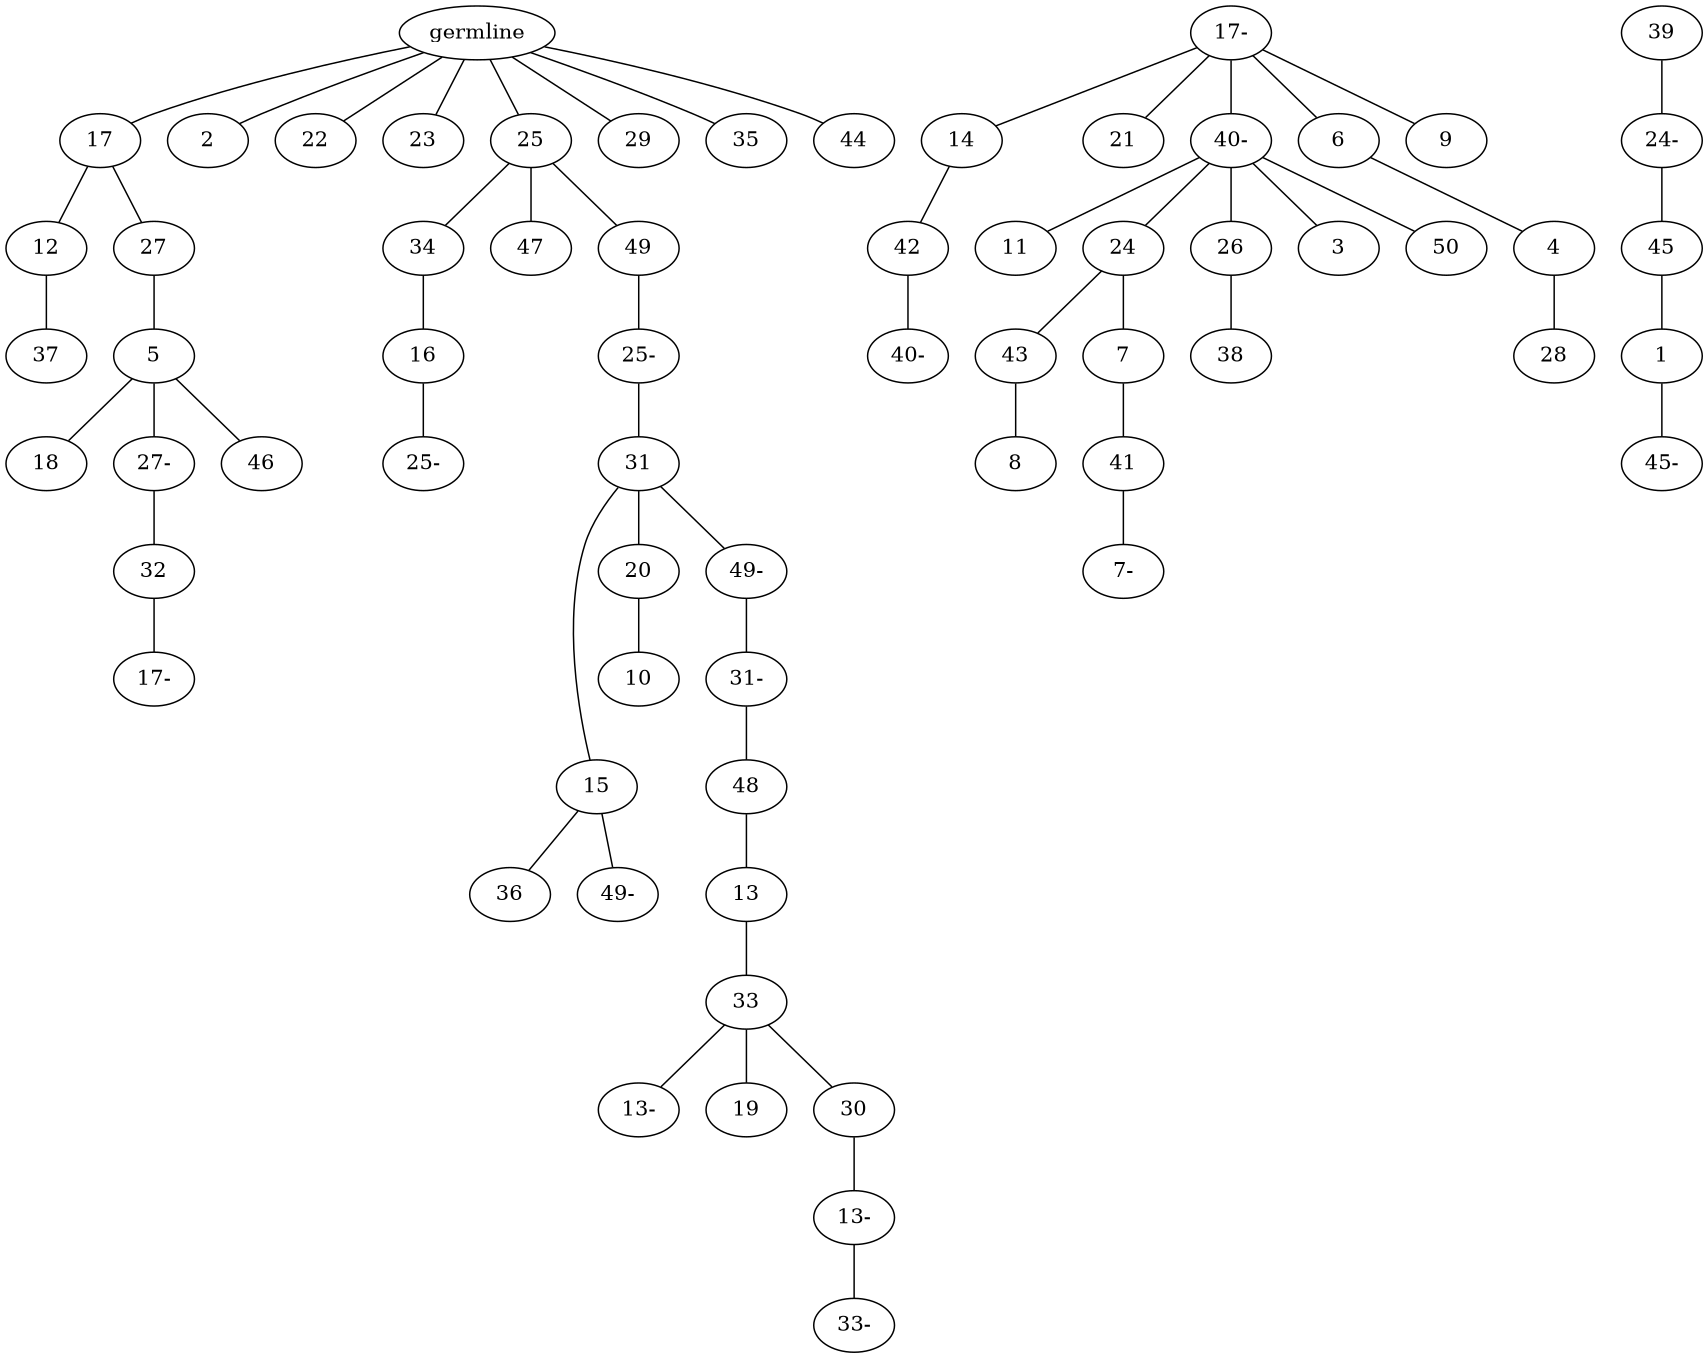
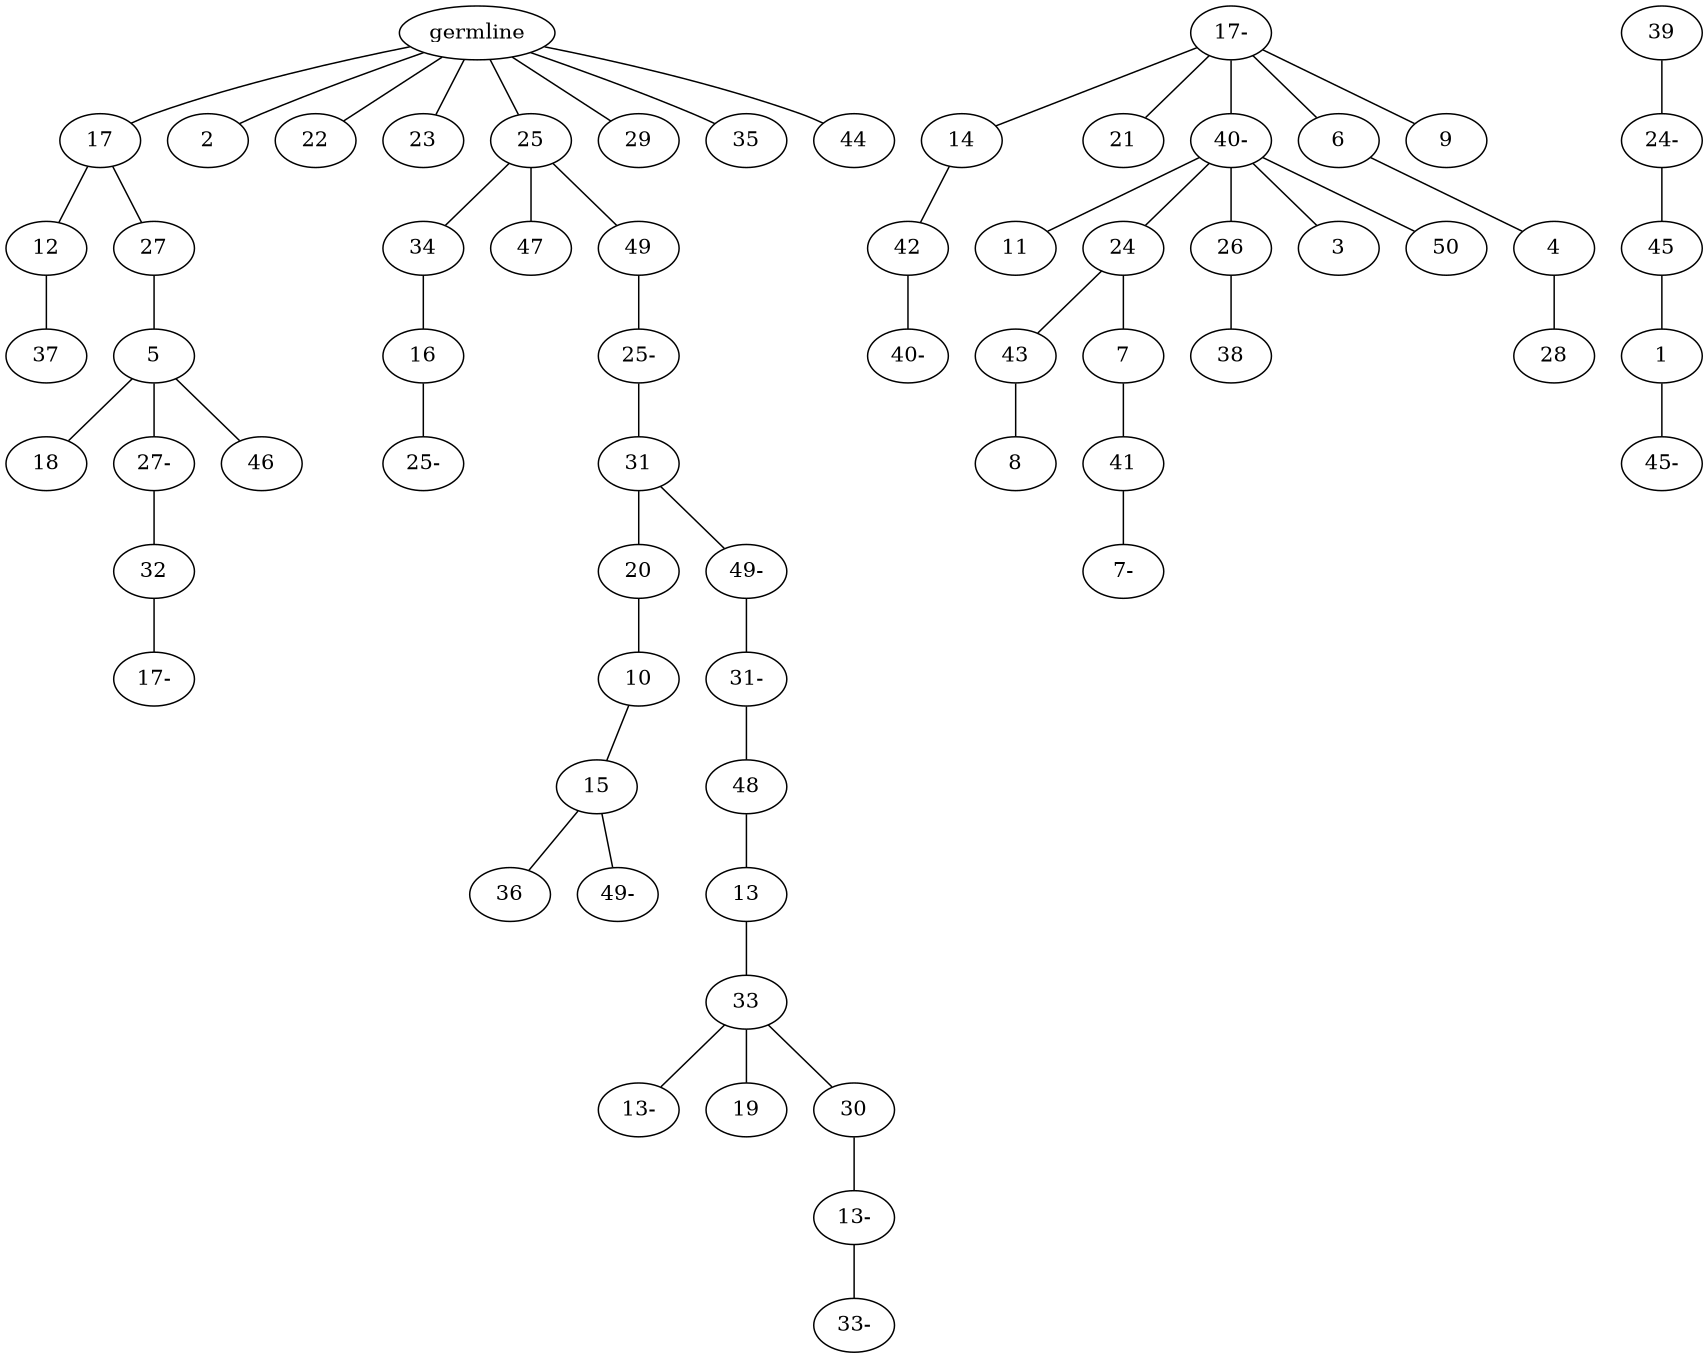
(574, 619) -> (618, 733)
